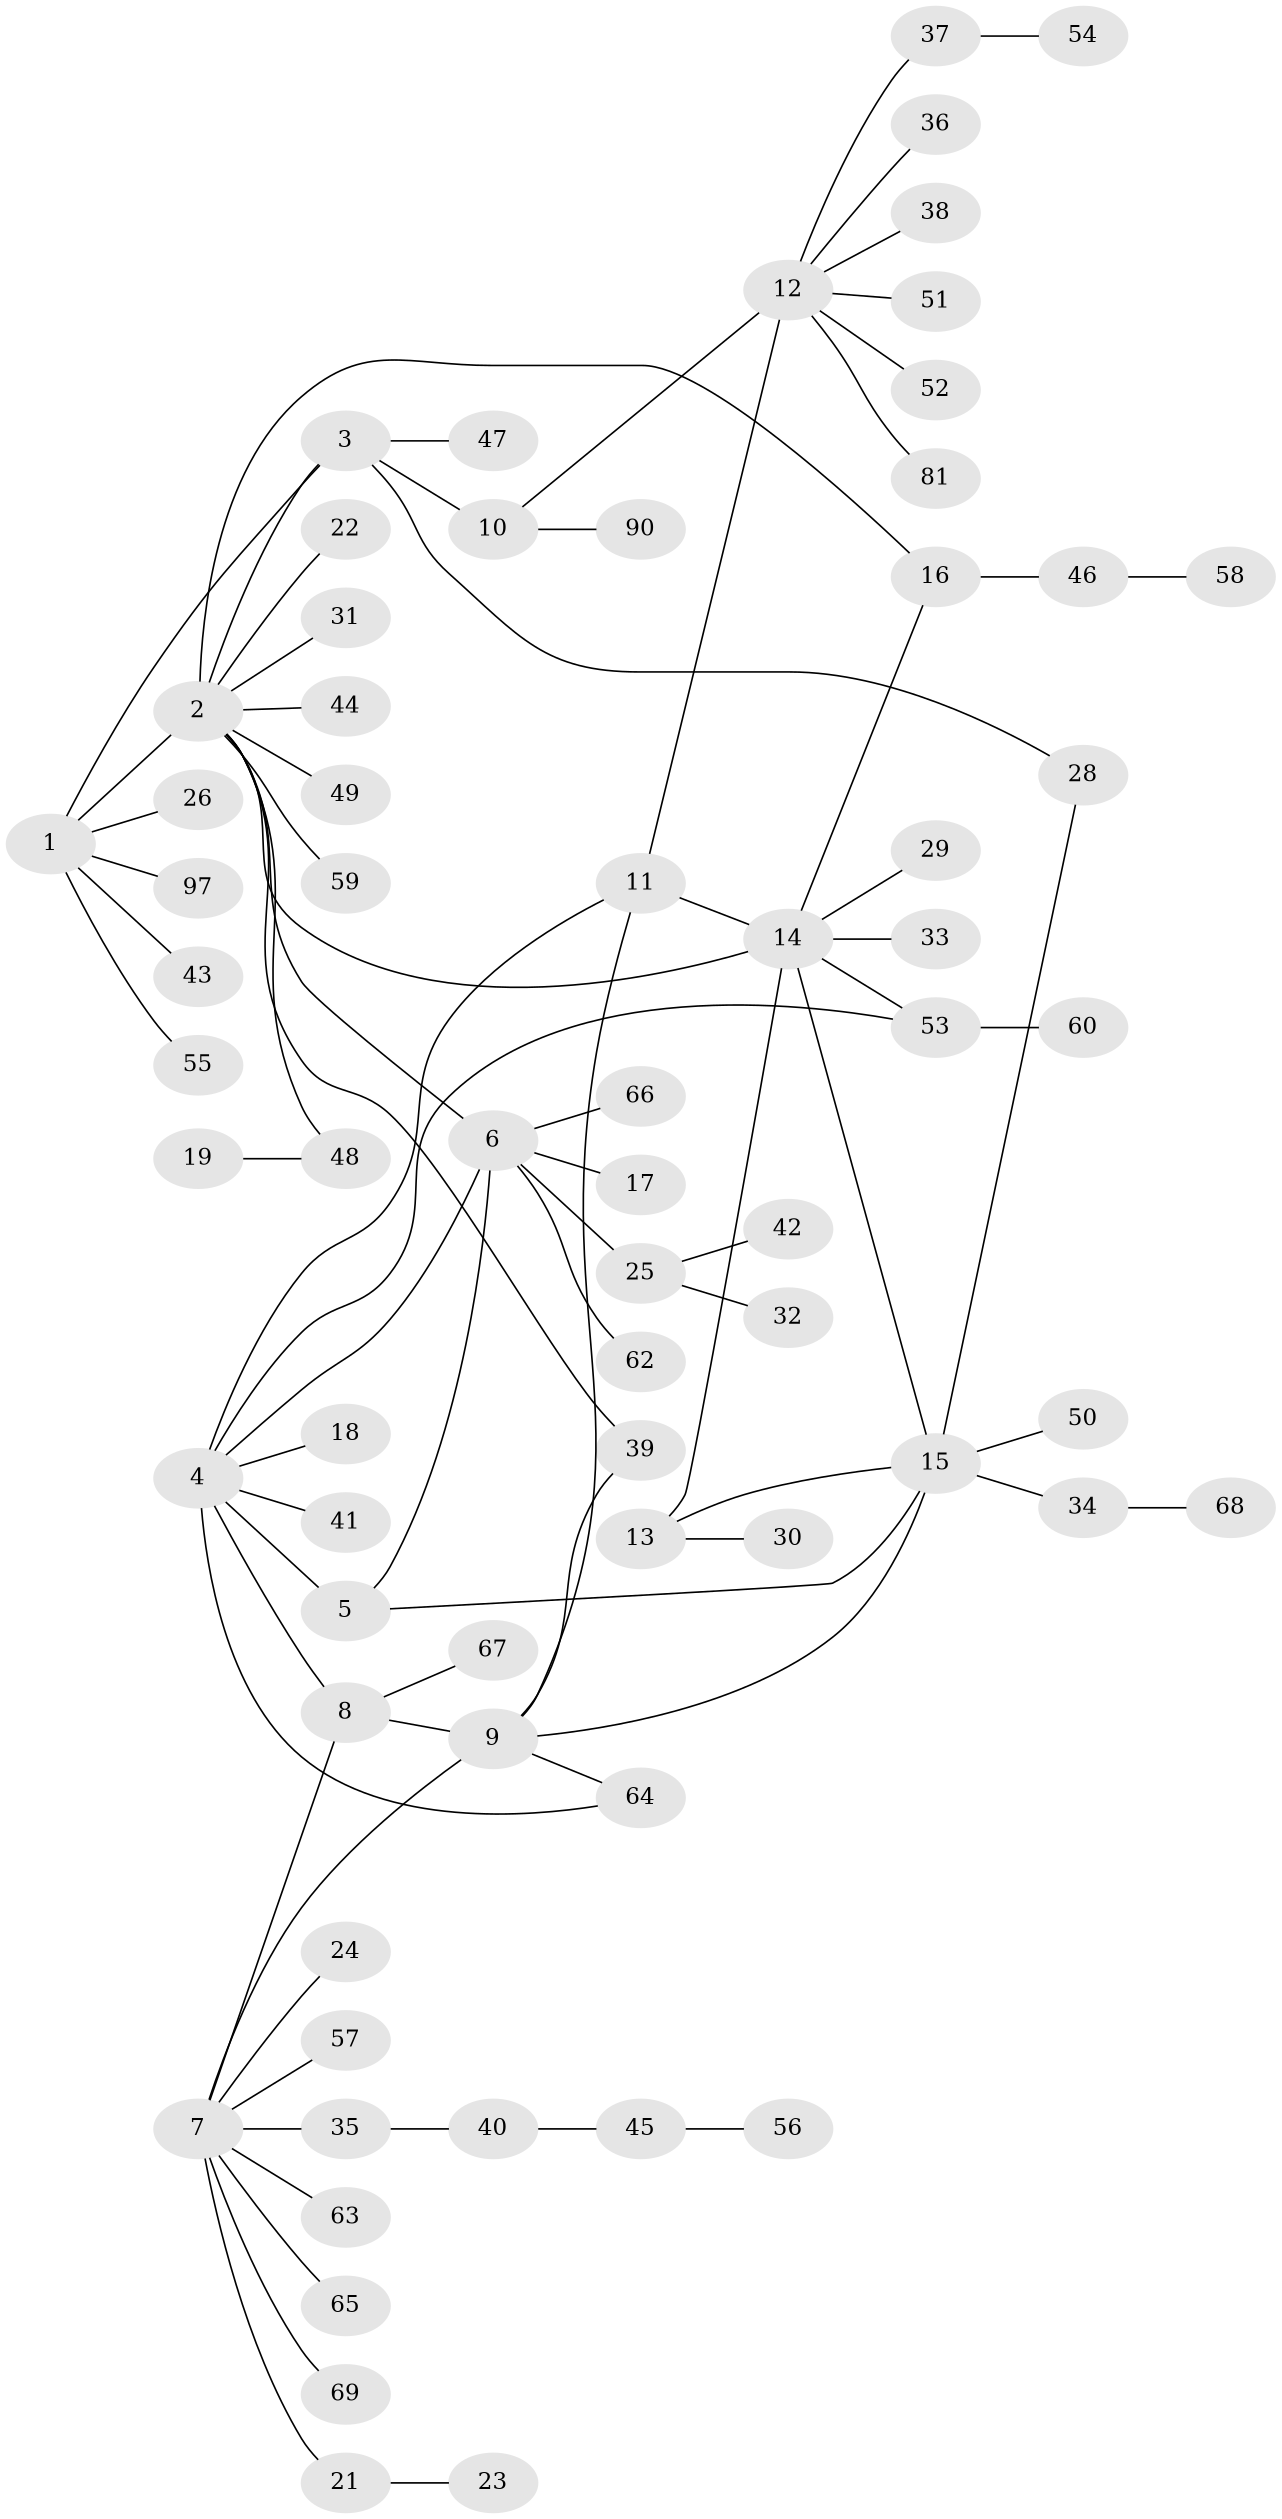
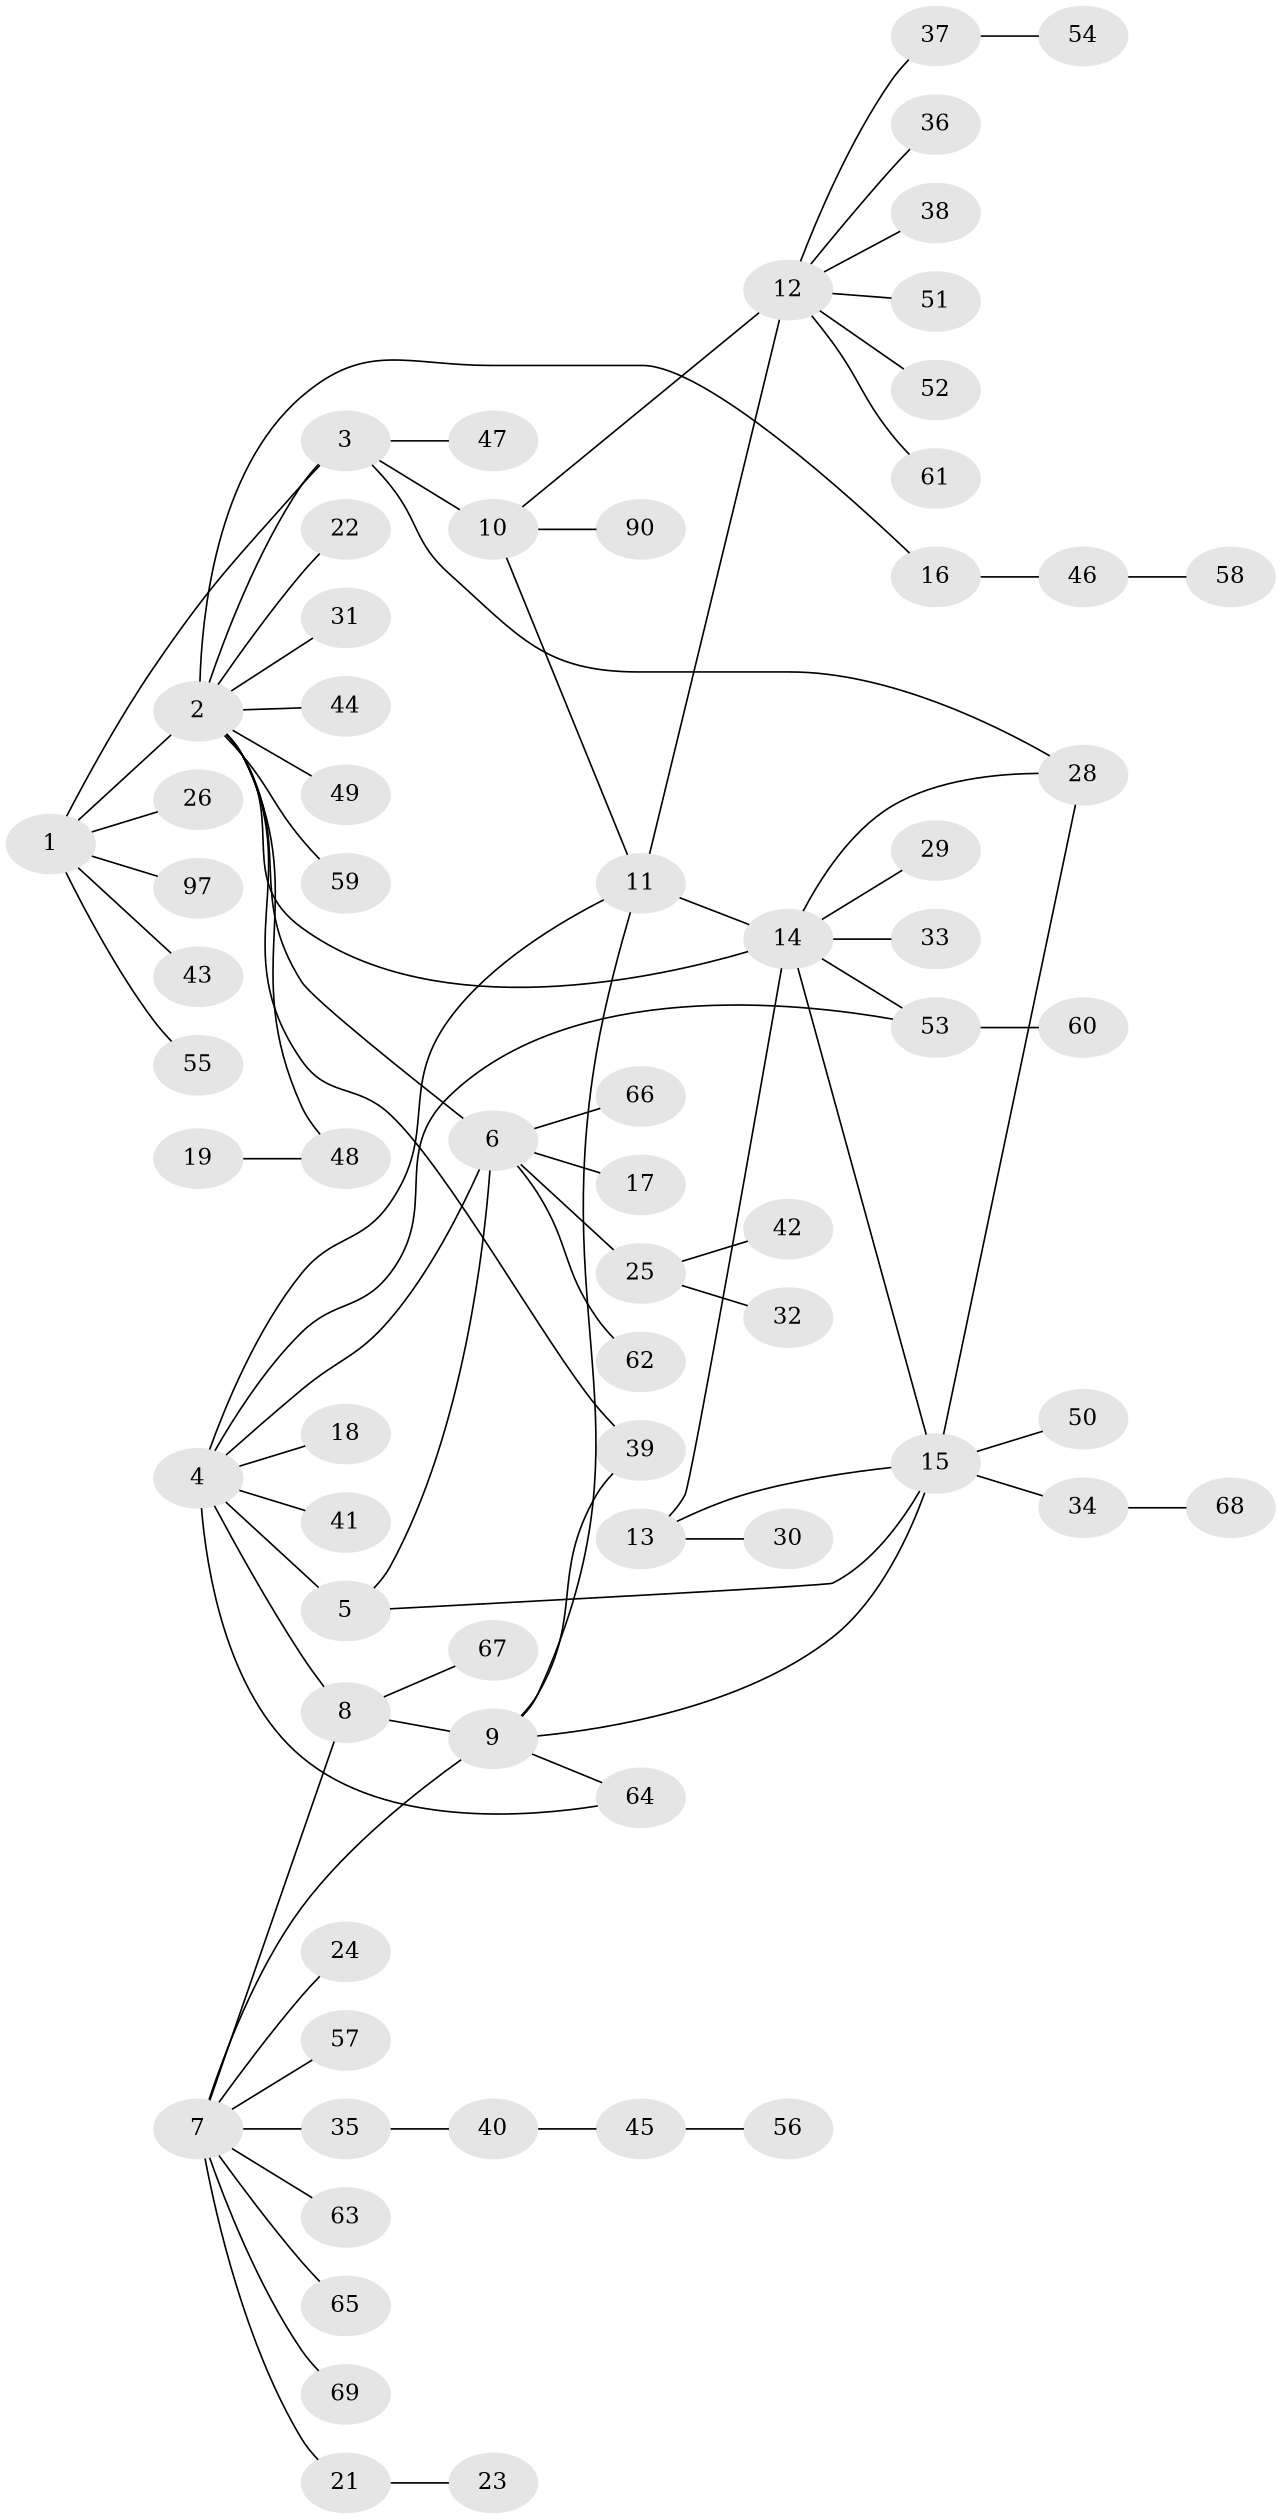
(936, 479) -> (936, 479)
none -> (567, 706)
(862, 758) -> (898, 803)
